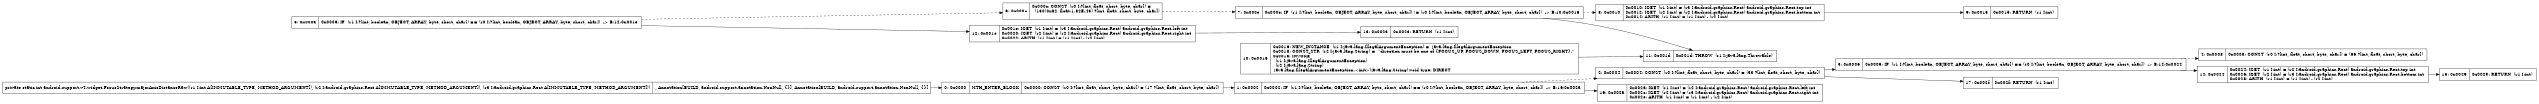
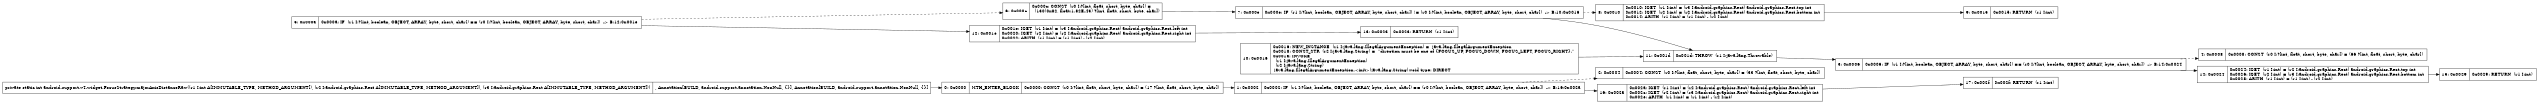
(1197, 12) -> (1197, 12)
(1828, 70) -> (1805, 59)
(1892, 79) -> (1891, 87)
